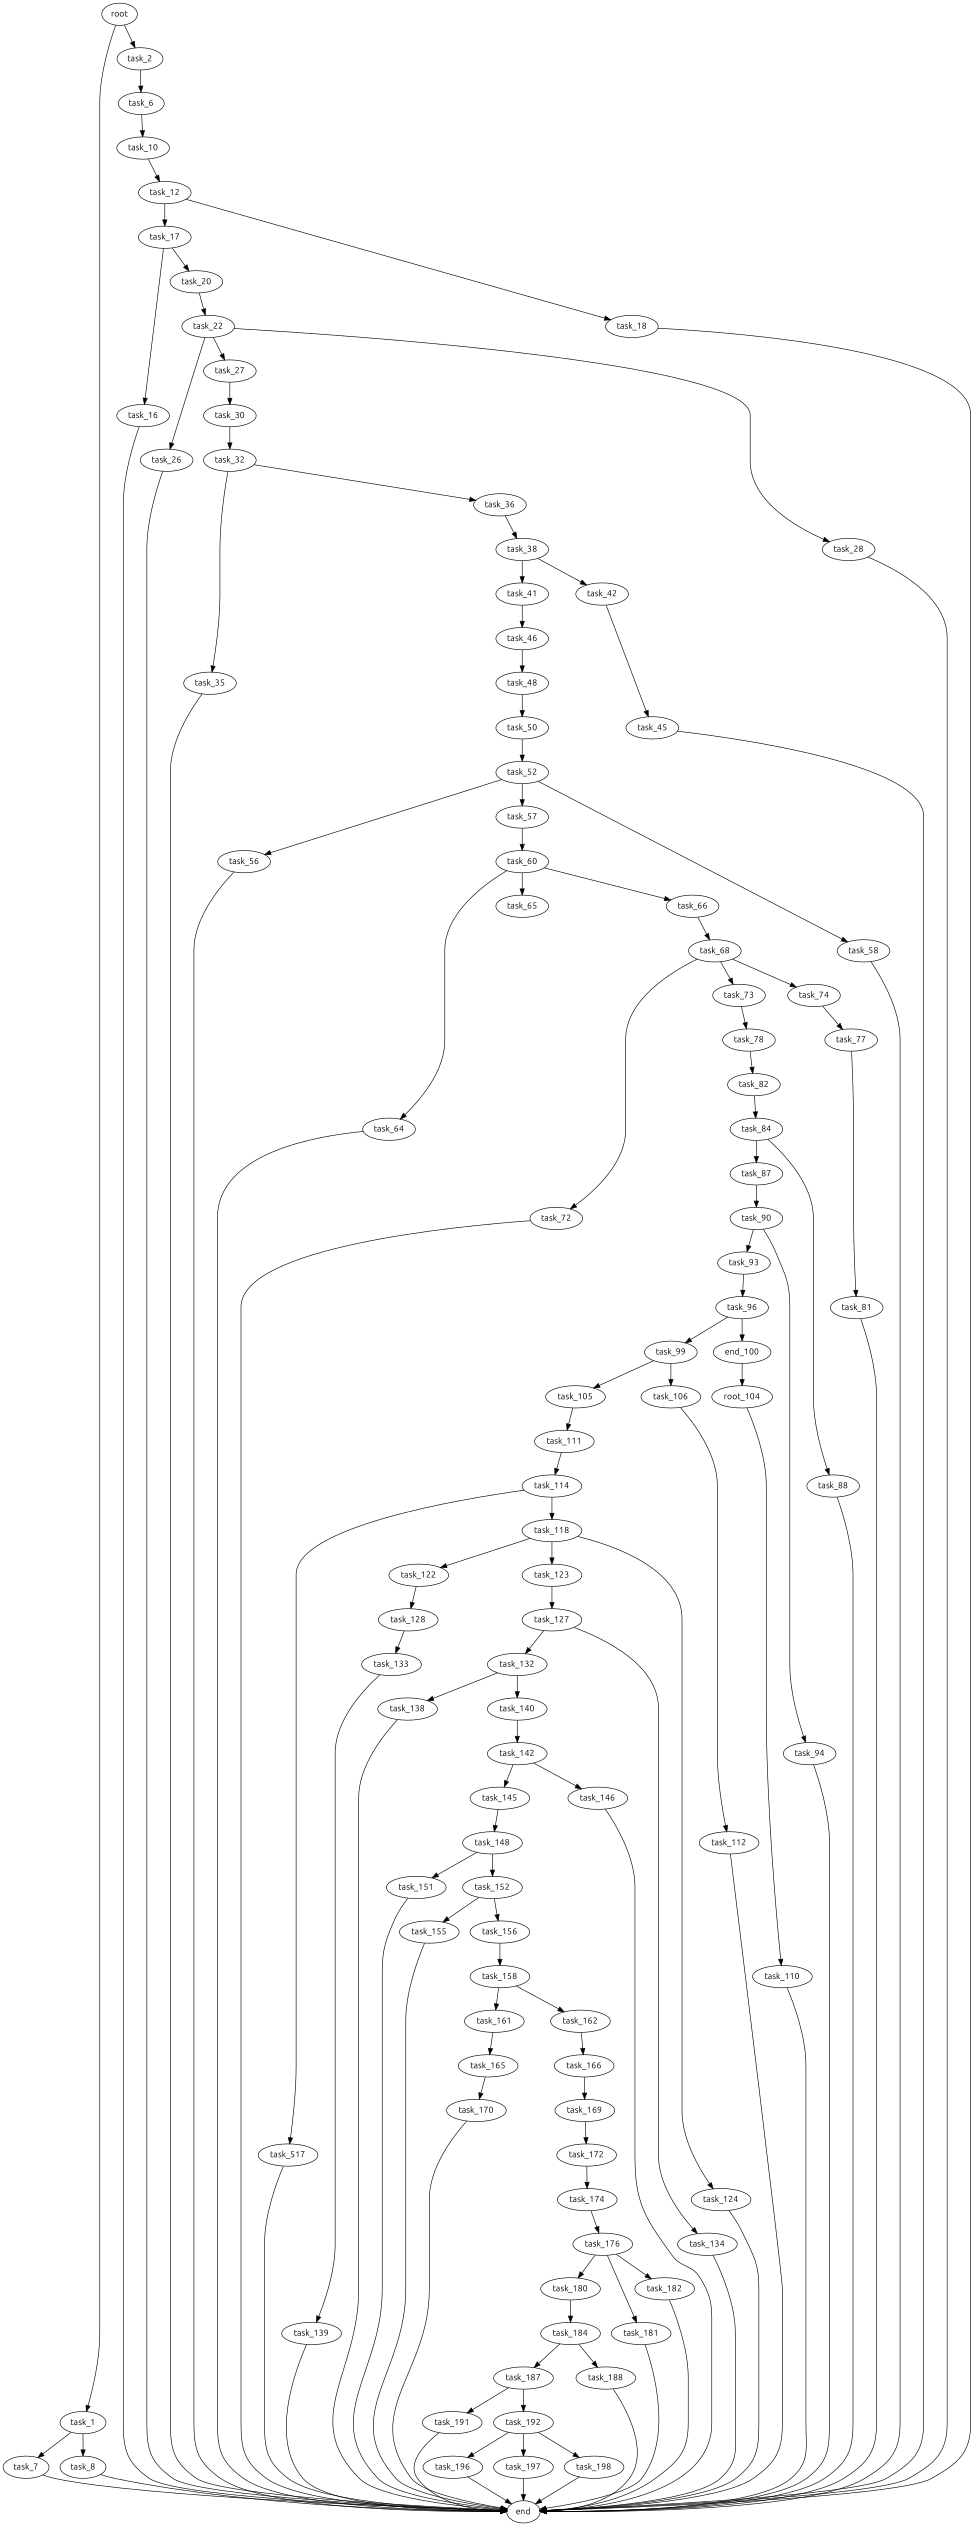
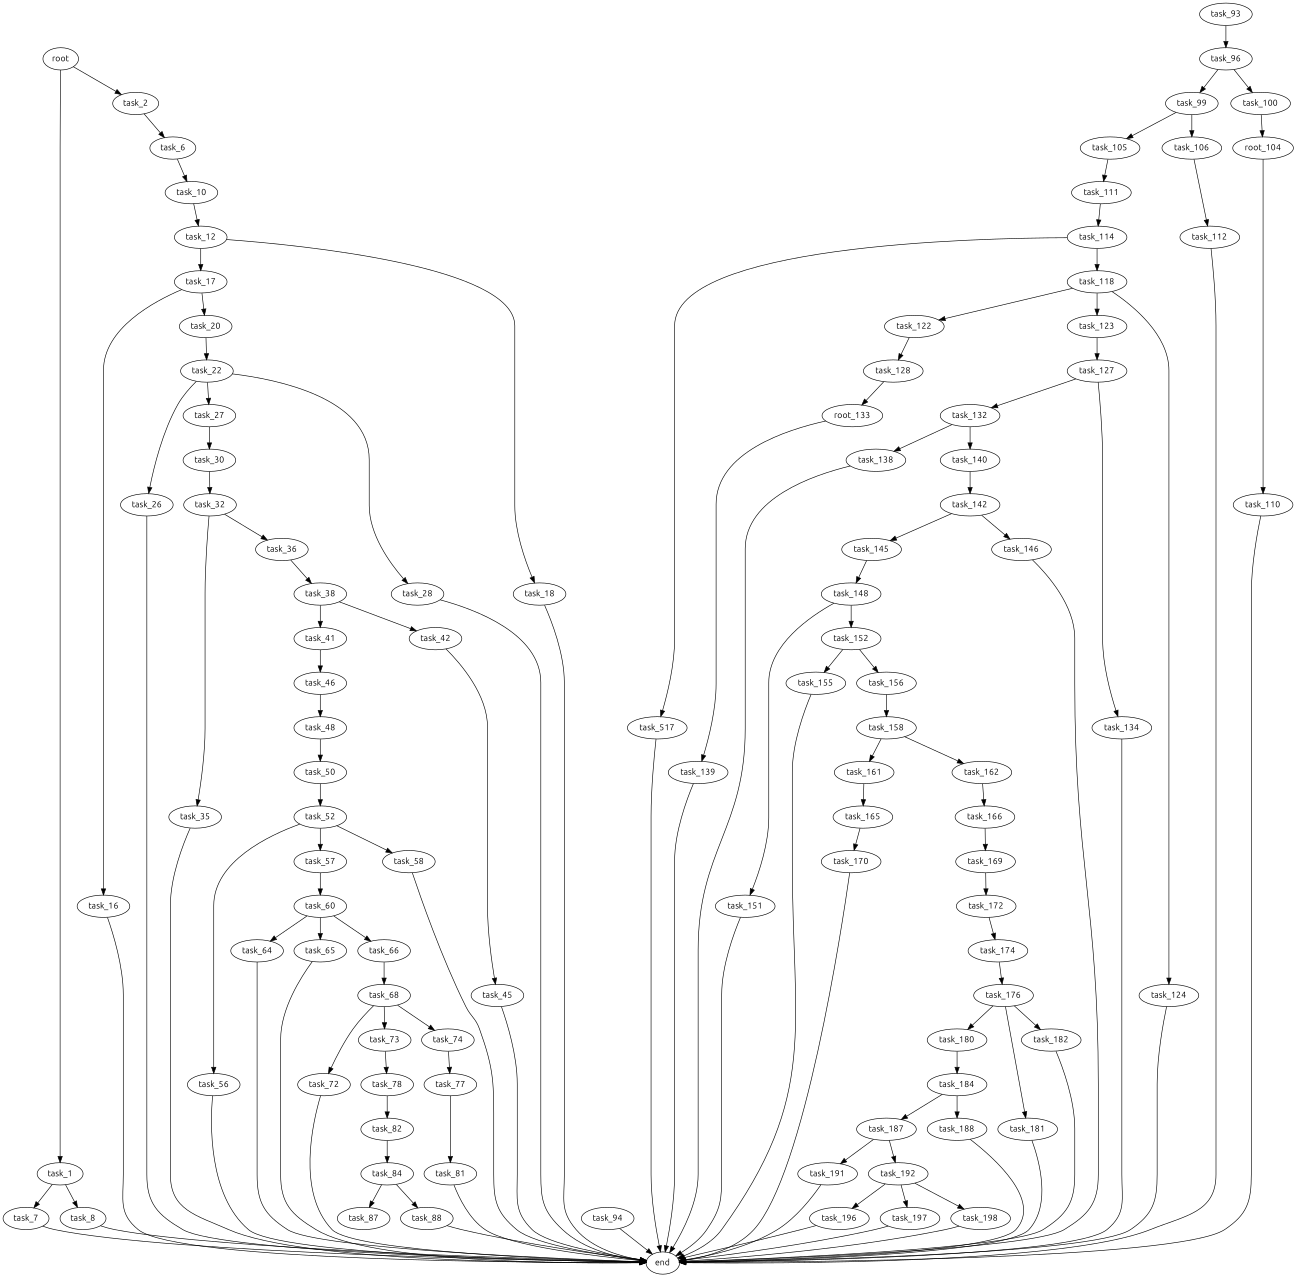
(756, 1218) -> none
none -> (333, 1237)
(742, 1352) -> (1261, 103)
(392, 1664) -> (852, 416)
